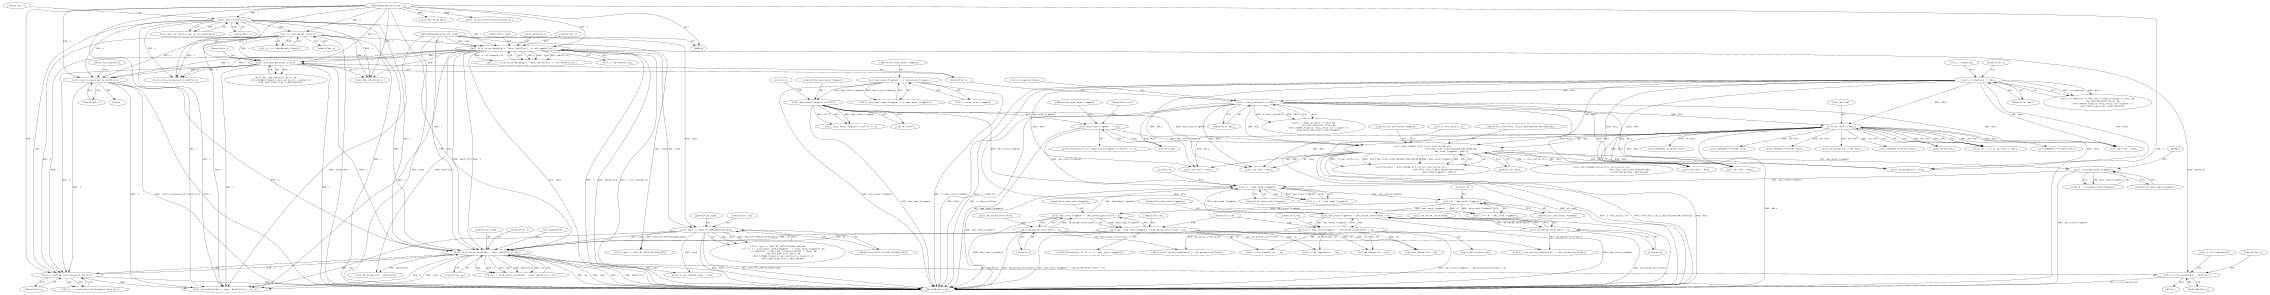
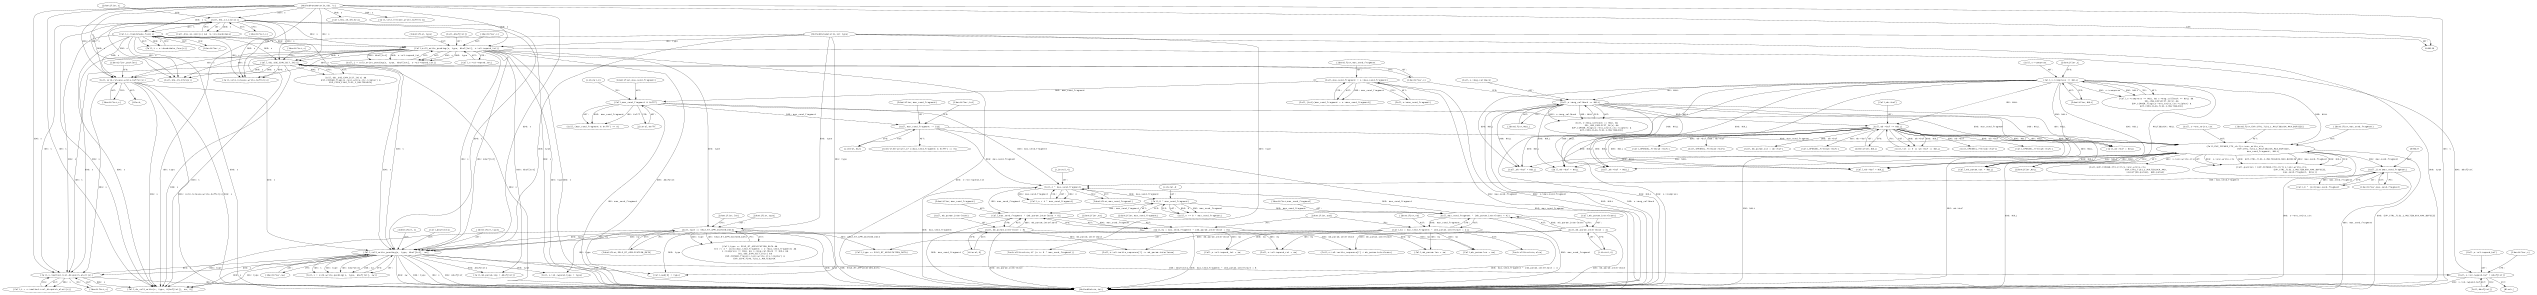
(2123, 127) -> (2164, 127)
(1330, 237) -> (1308, 237)
none -> (667, 275)
